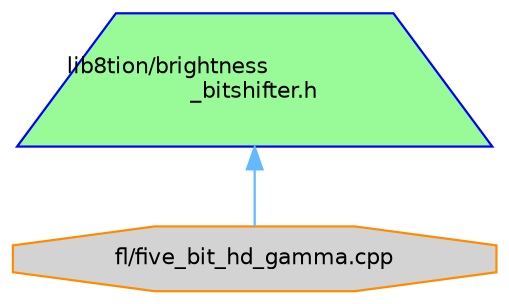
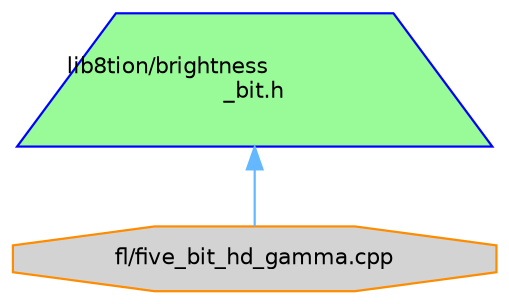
(255, 80) -> (255, 80)
